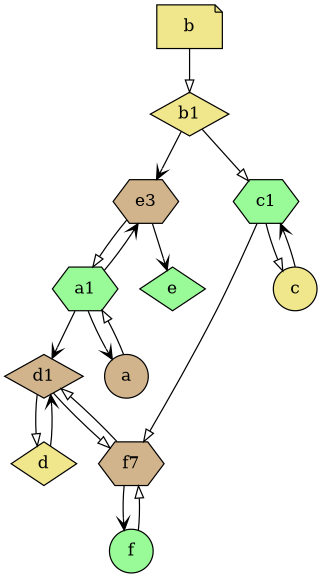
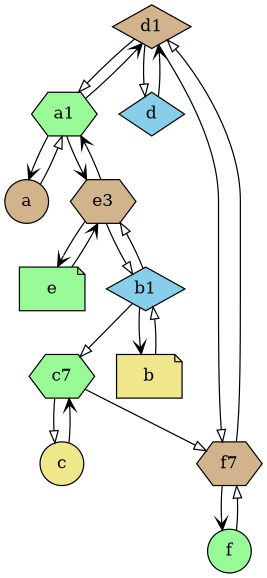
none -> (110, 60)
(190, 114) -> (146, 289)
(172, 150) -> (135, 251)
(266, 202) -> (62, 376)
(113, 238) -> (94, 163)
none -> (116, 244)
none -> (82, 251)
(173, 289) -> (52, 289)
none -> (139, 325)
(44, 464) -> (152, 114)
